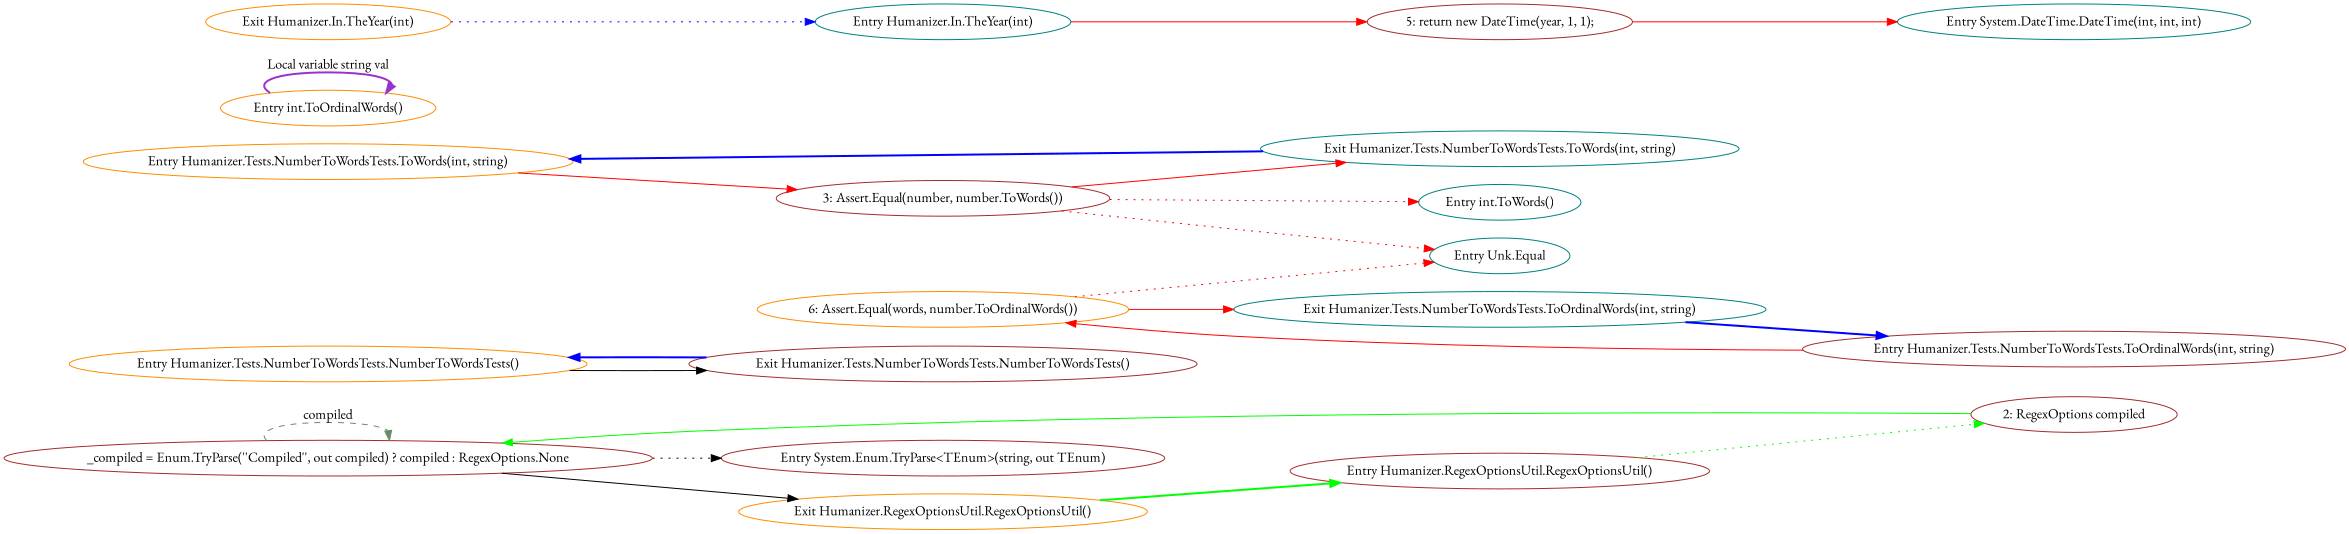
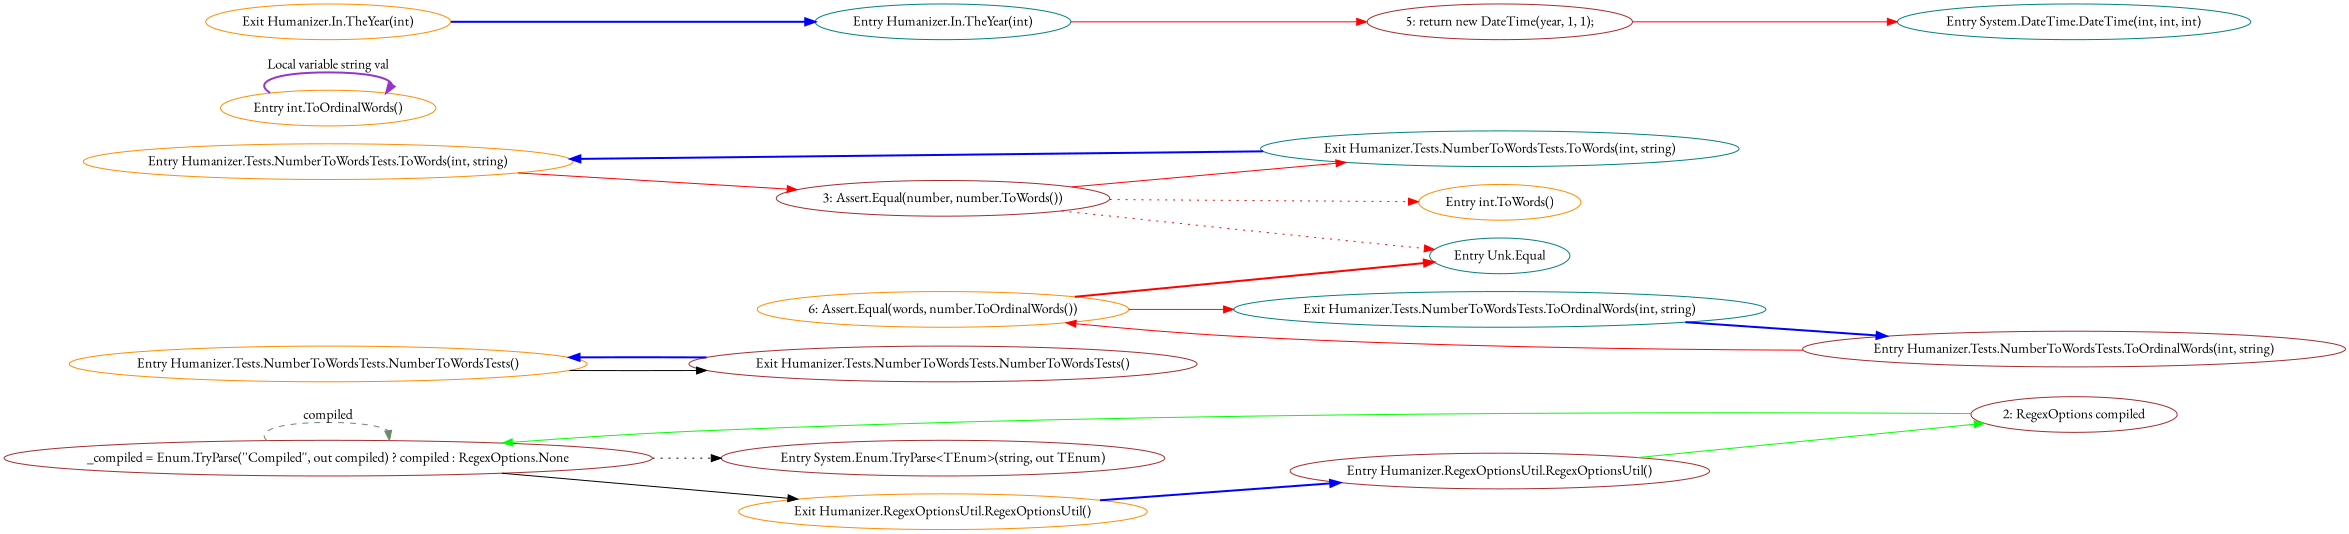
(628, 22) -> (628, 22)
(1500, 202) -> (1500, 202)
(1249, 280) -> (1249, 280)
(1806, 441) -> (1806, 441)
(1215, 492) -> (1215, 492)
